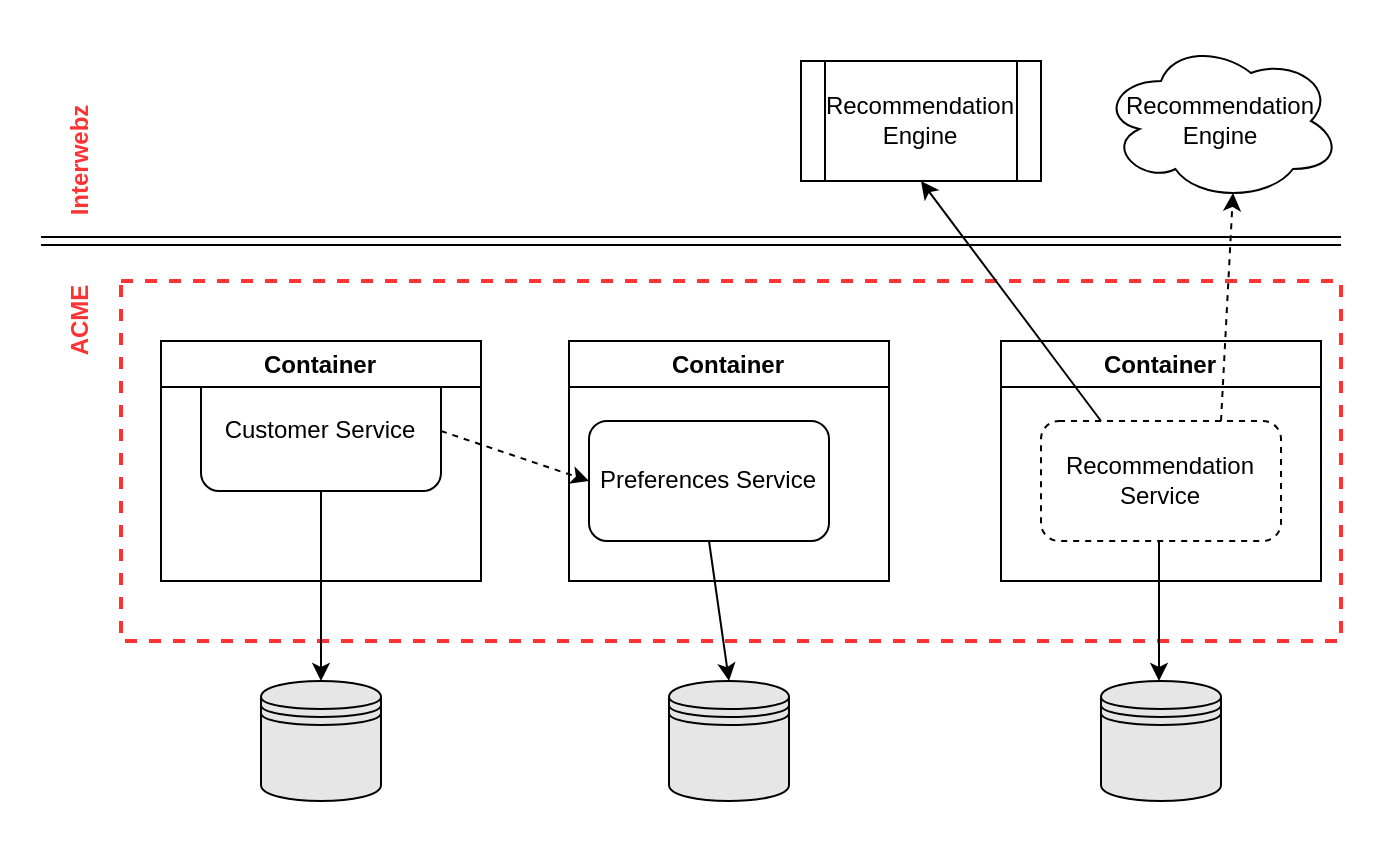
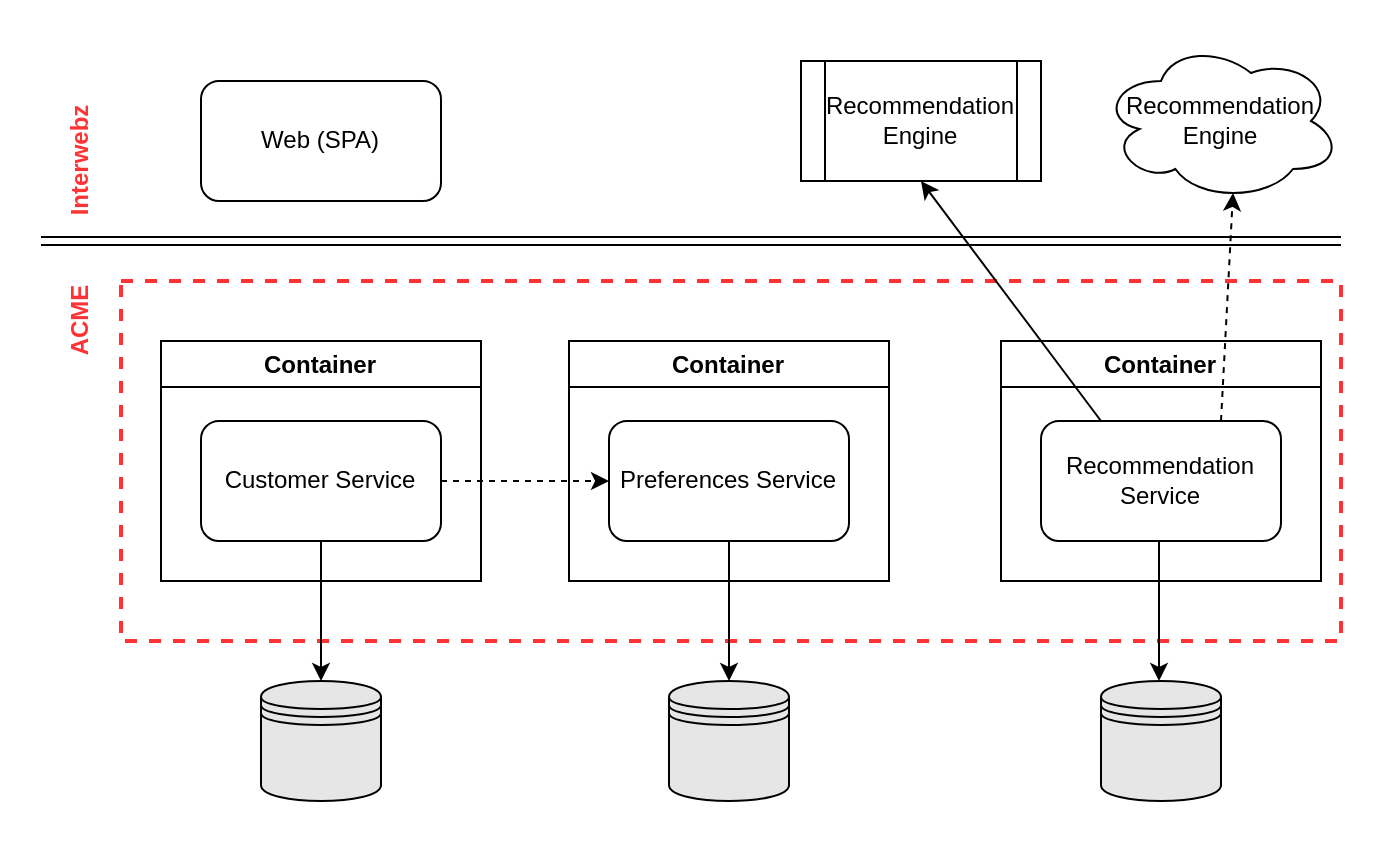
none -> (321, 141)
(321, 431) -> (321, 481)
(709, 481) -> (729, 481)
(1161, 481) -> (1161, 481)
